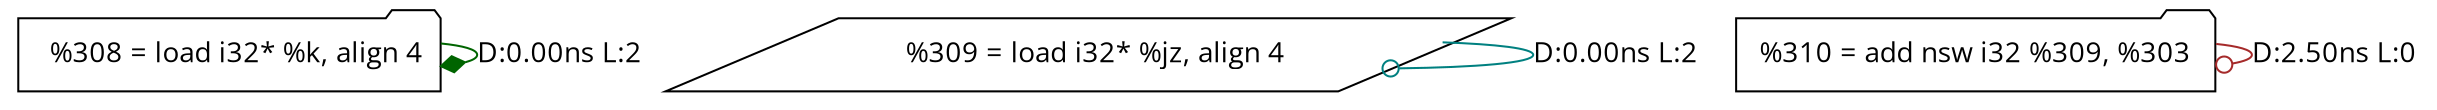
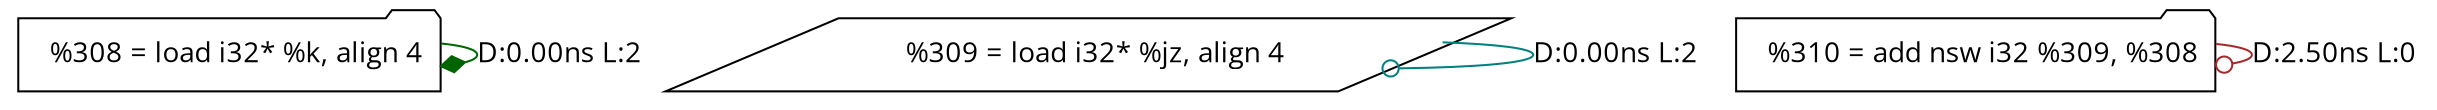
(1976, 55) -> (1976, 55)
